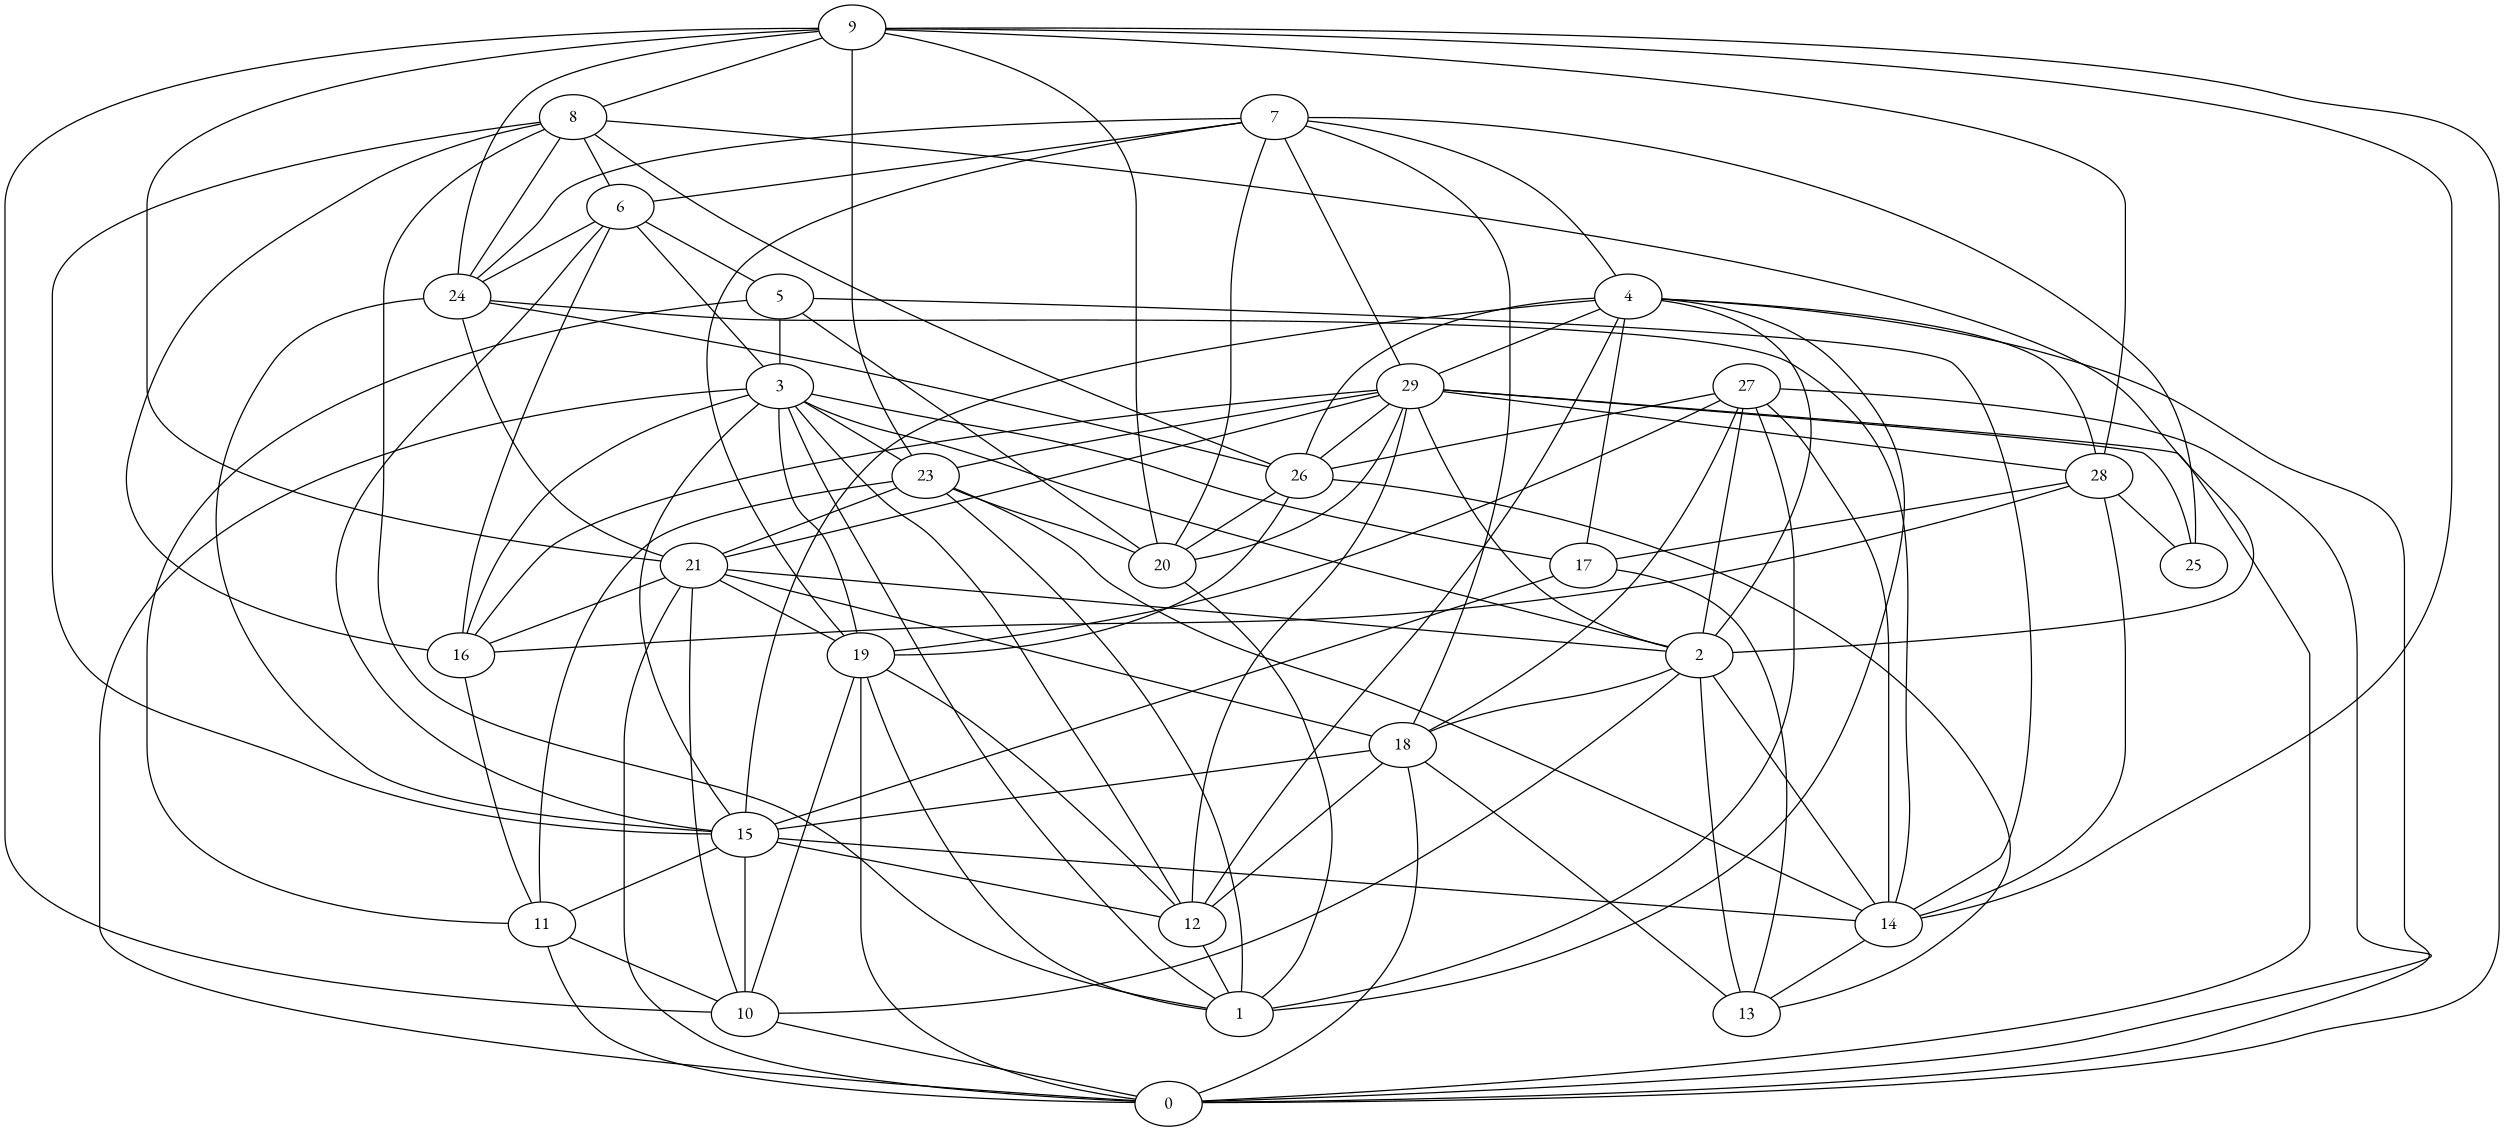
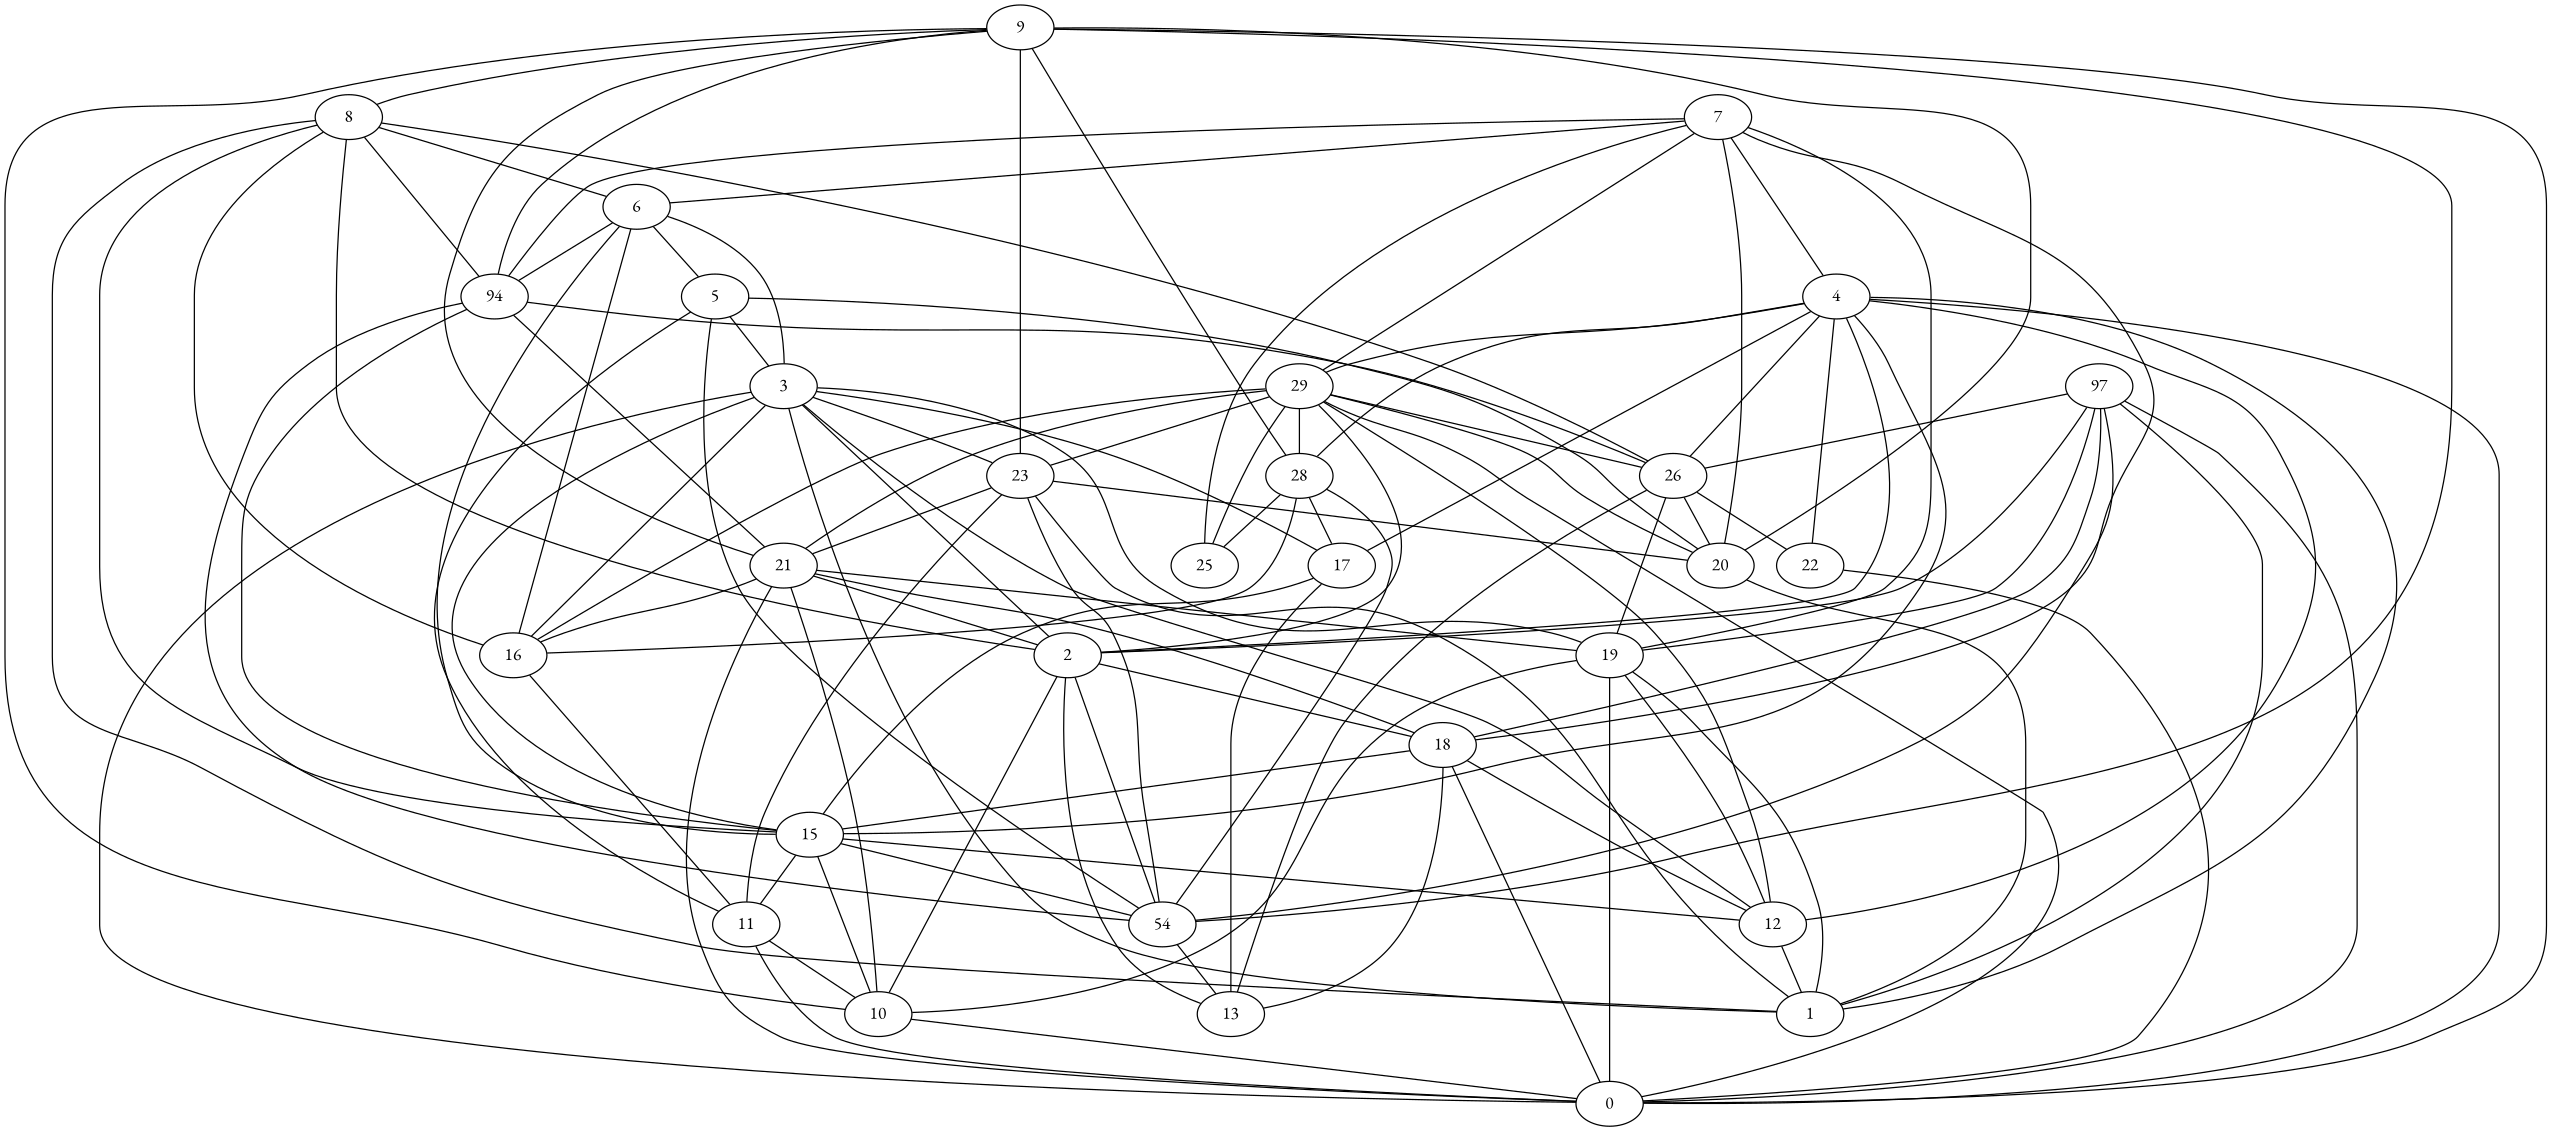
(457, 297) -> (495, 297)
(1747, 386) -> (2099, 386)
none -> (1810, 566)
(1889, 924) -> (1162, 924)
